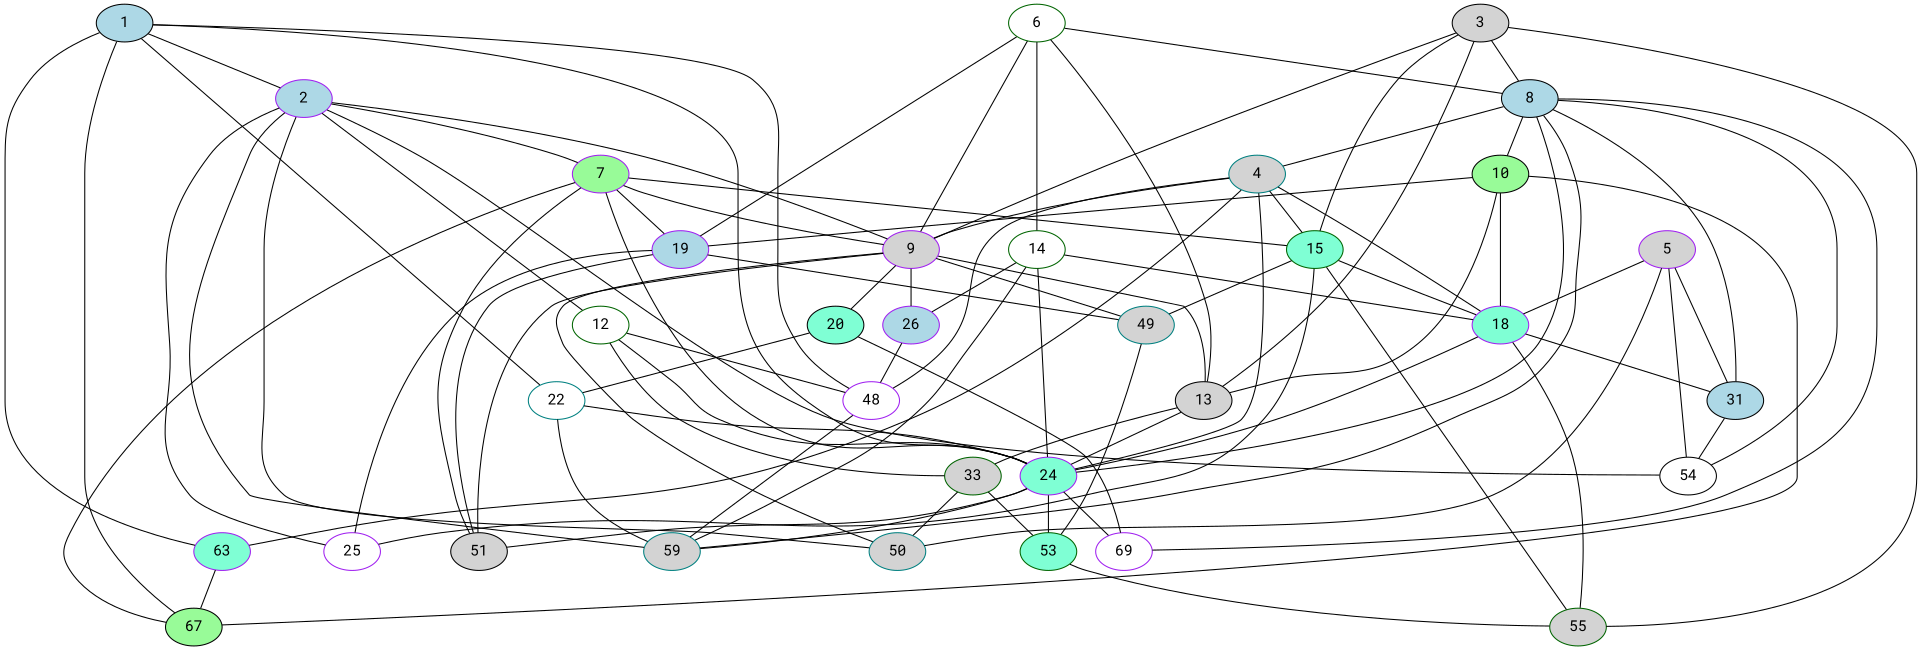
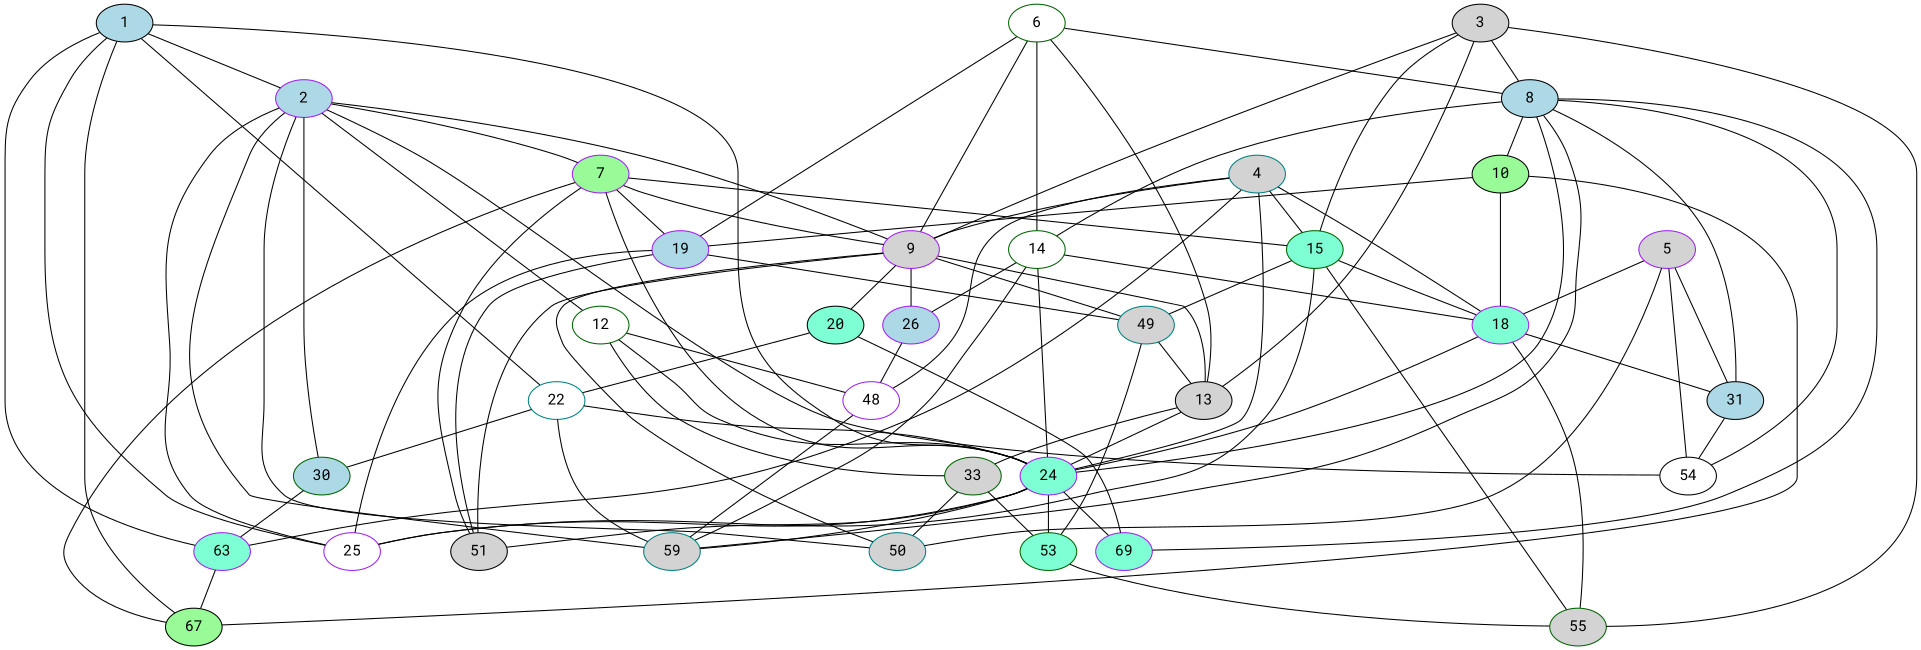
(627, 52) -> (59, 360)
(1393, 136) -> (1270, 140)
(1408, 351) -> (1175, 363)
none -> (322, 476)
none -> (704, 524)
(1124, 552) -> (1124, 552)
